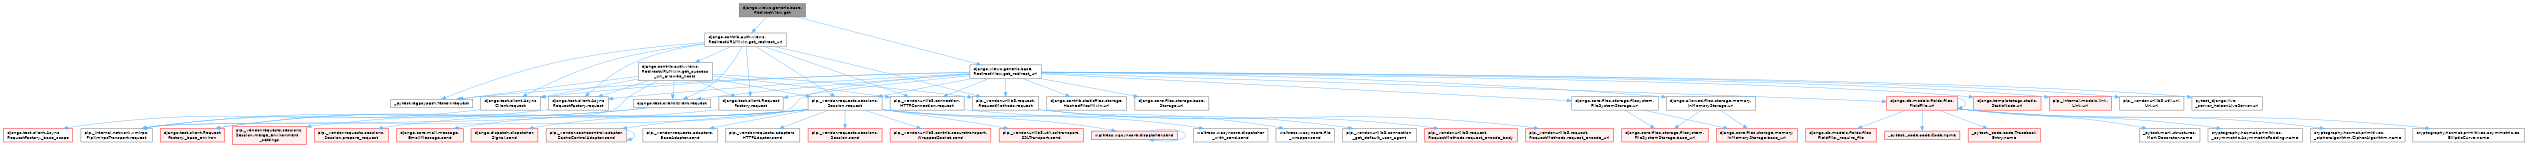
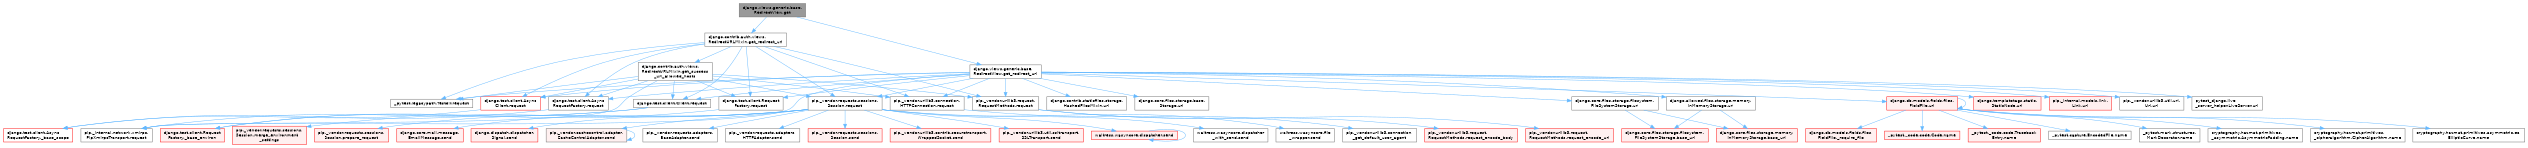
(511, 103) -> (511, 103)
(347, 117) -> (308, 117)
none -> (2090, 135)
